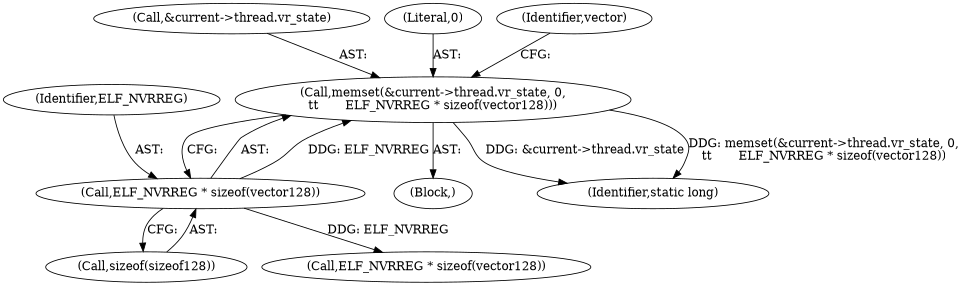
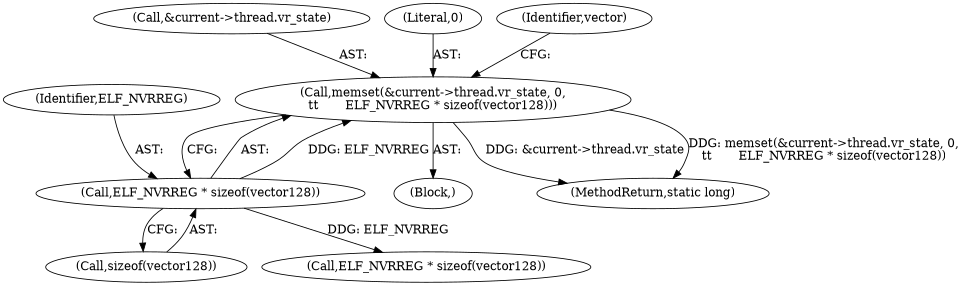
(653, 193) -> (653, 193)
(146, 267) -> (146, 267)
